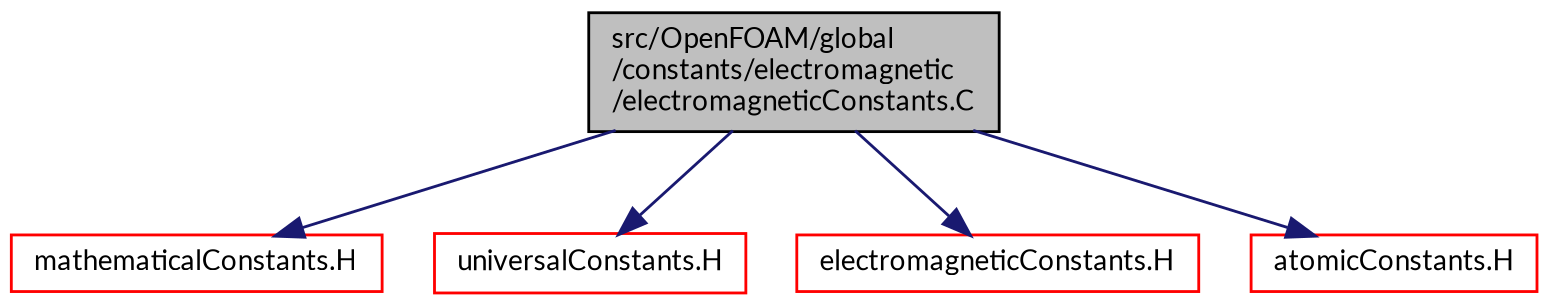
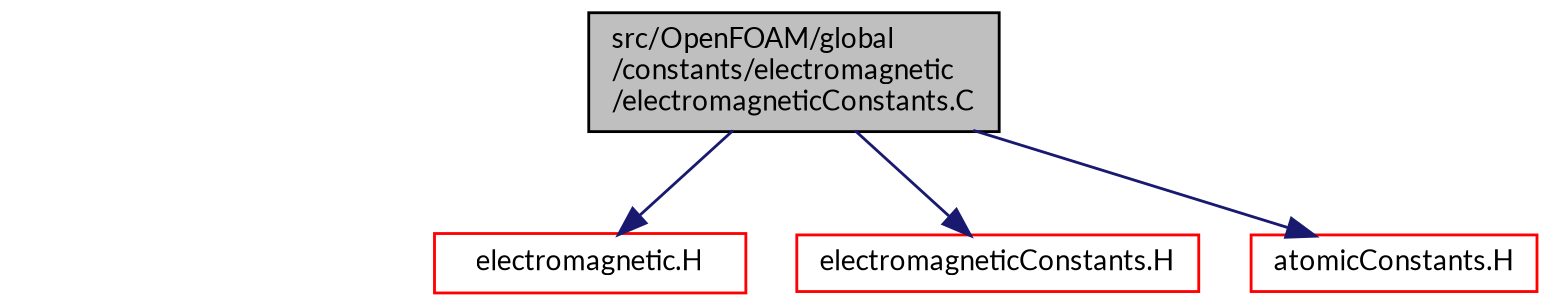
(197, 263) -> none
(590, 263) -> (590, 263)
